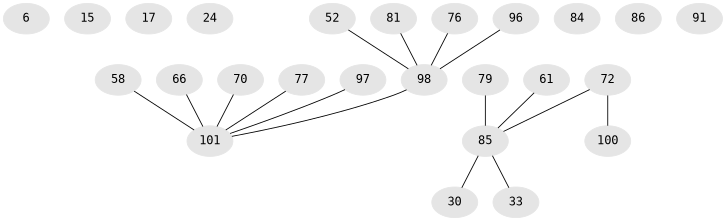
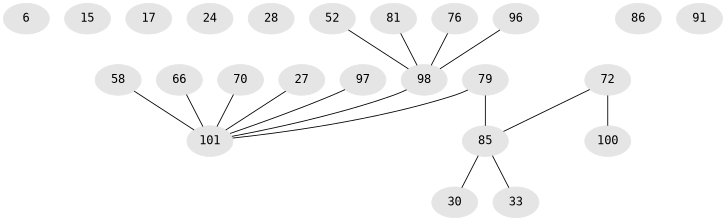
none -> (271, 19)
(577, 19) -> none
(302, 80) -> (302, 80)
(547, 80) -> none
none -> (352, 121)
